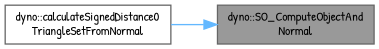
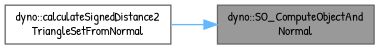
(88, 25) -> (88, 25)
